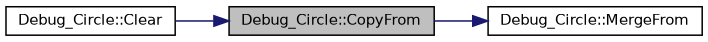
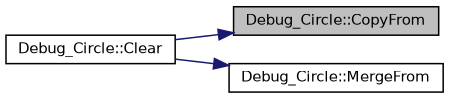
(453, 21) -> (195, 61)
